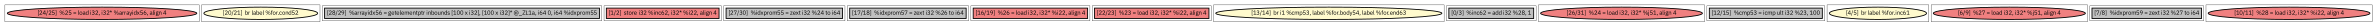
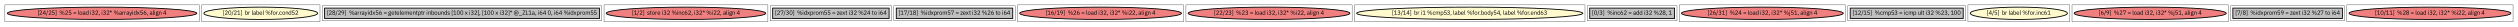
(663, 13) -> (686, 13)
(1030, 13) -> (1101, 13)
(1152, 13) -> (1269, 13)
